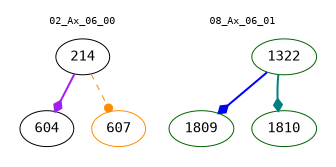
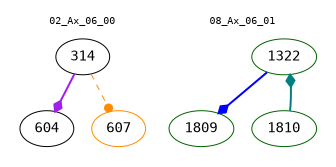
(83, 57) -> (83, 57)
(278, 87) -> (291, 99)
